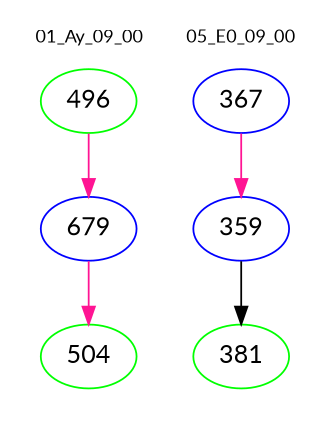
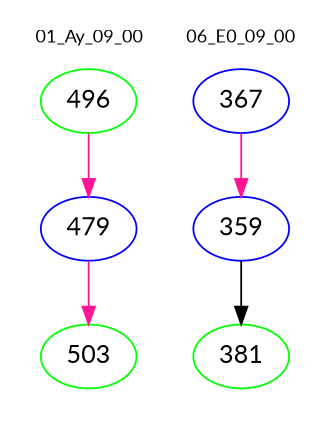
(241, 38) -> (241, 38)
(89, 229) -> (89, 229)
(89, 356) -> (89, 356)
